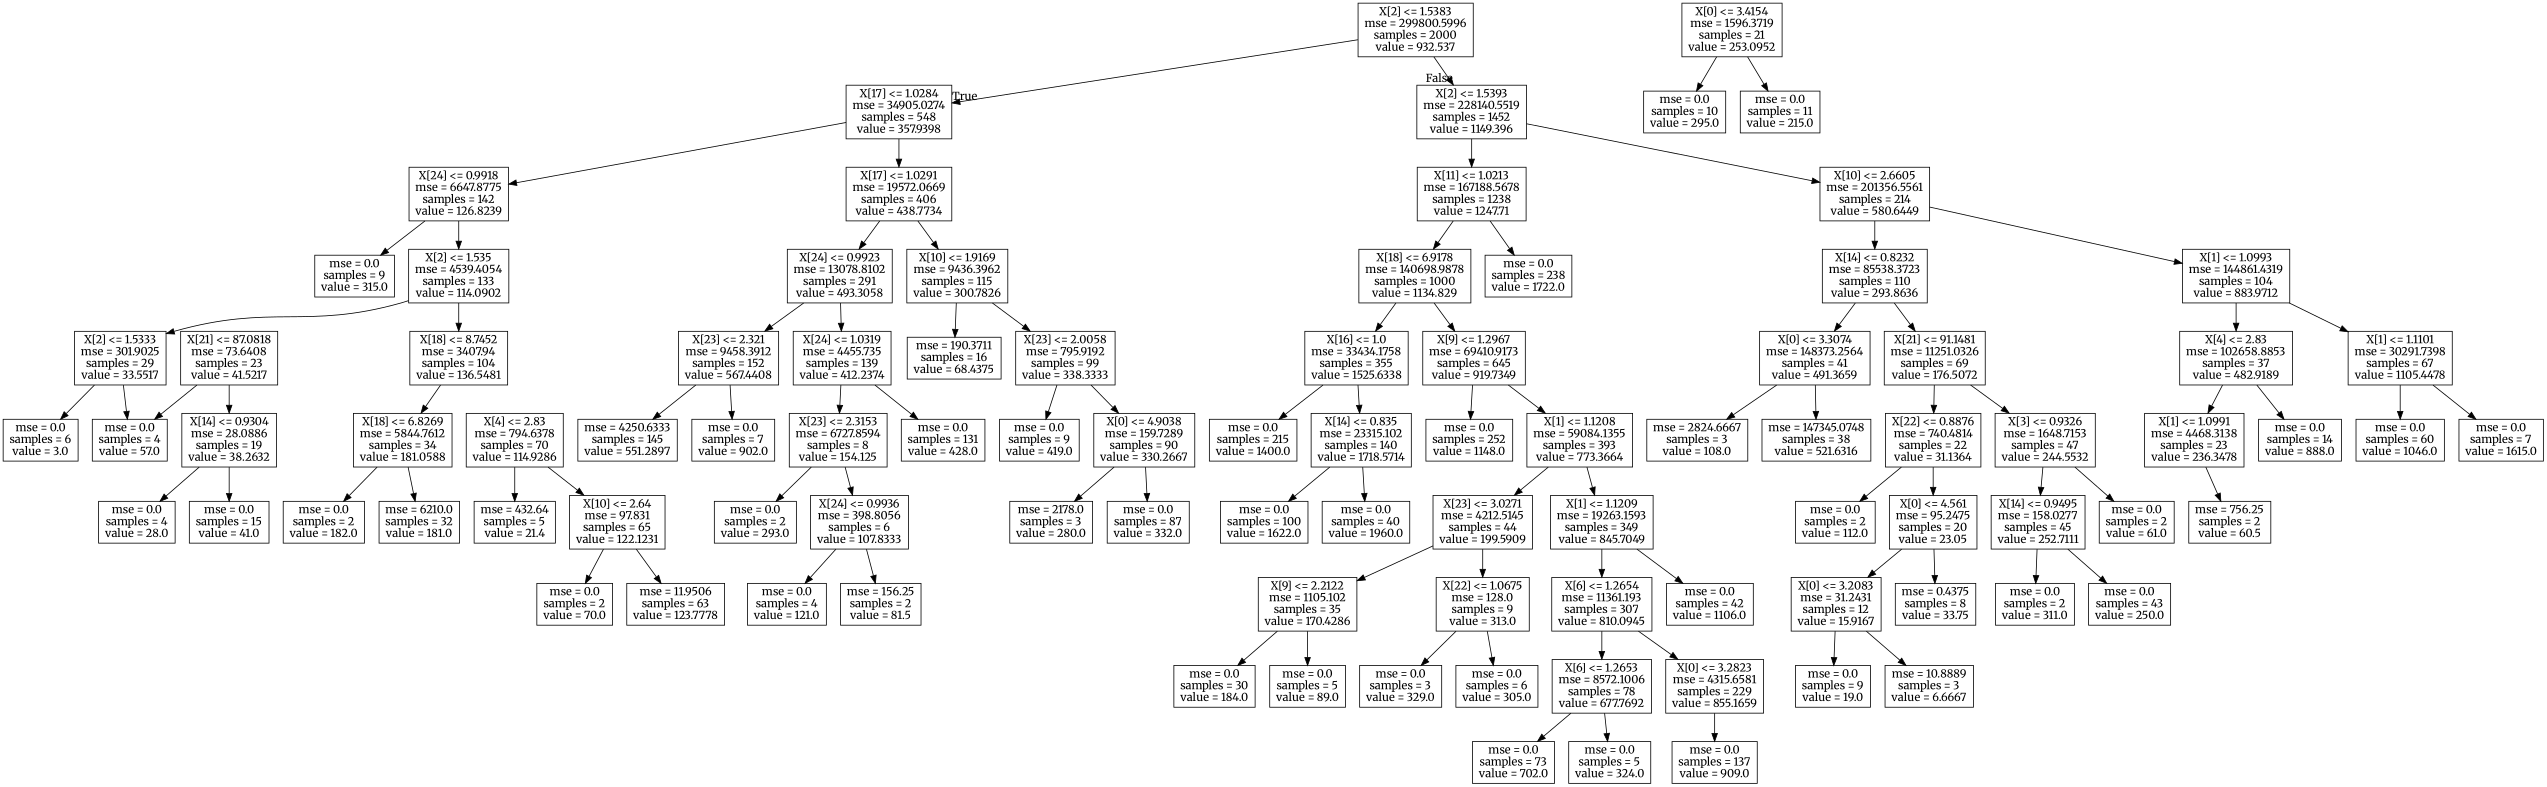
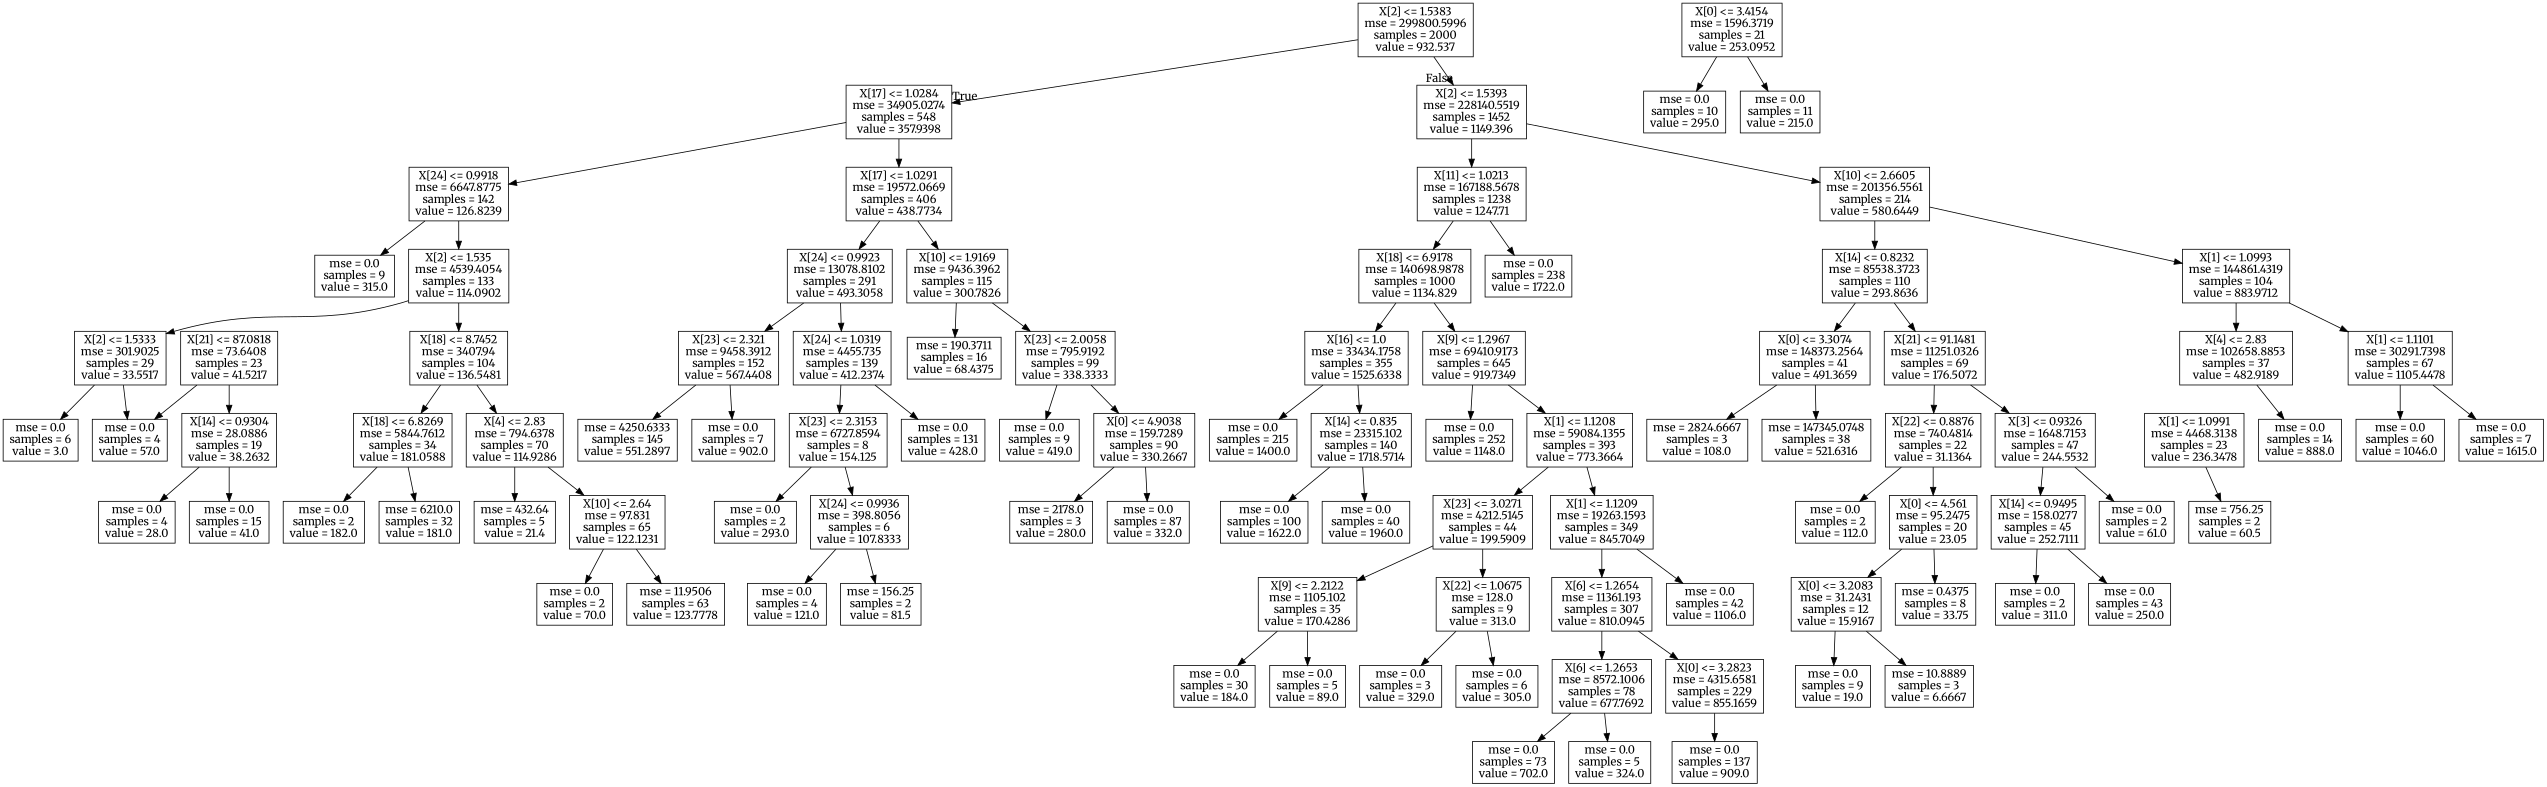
none -> (484, 396)
(2217, 396) -> none
